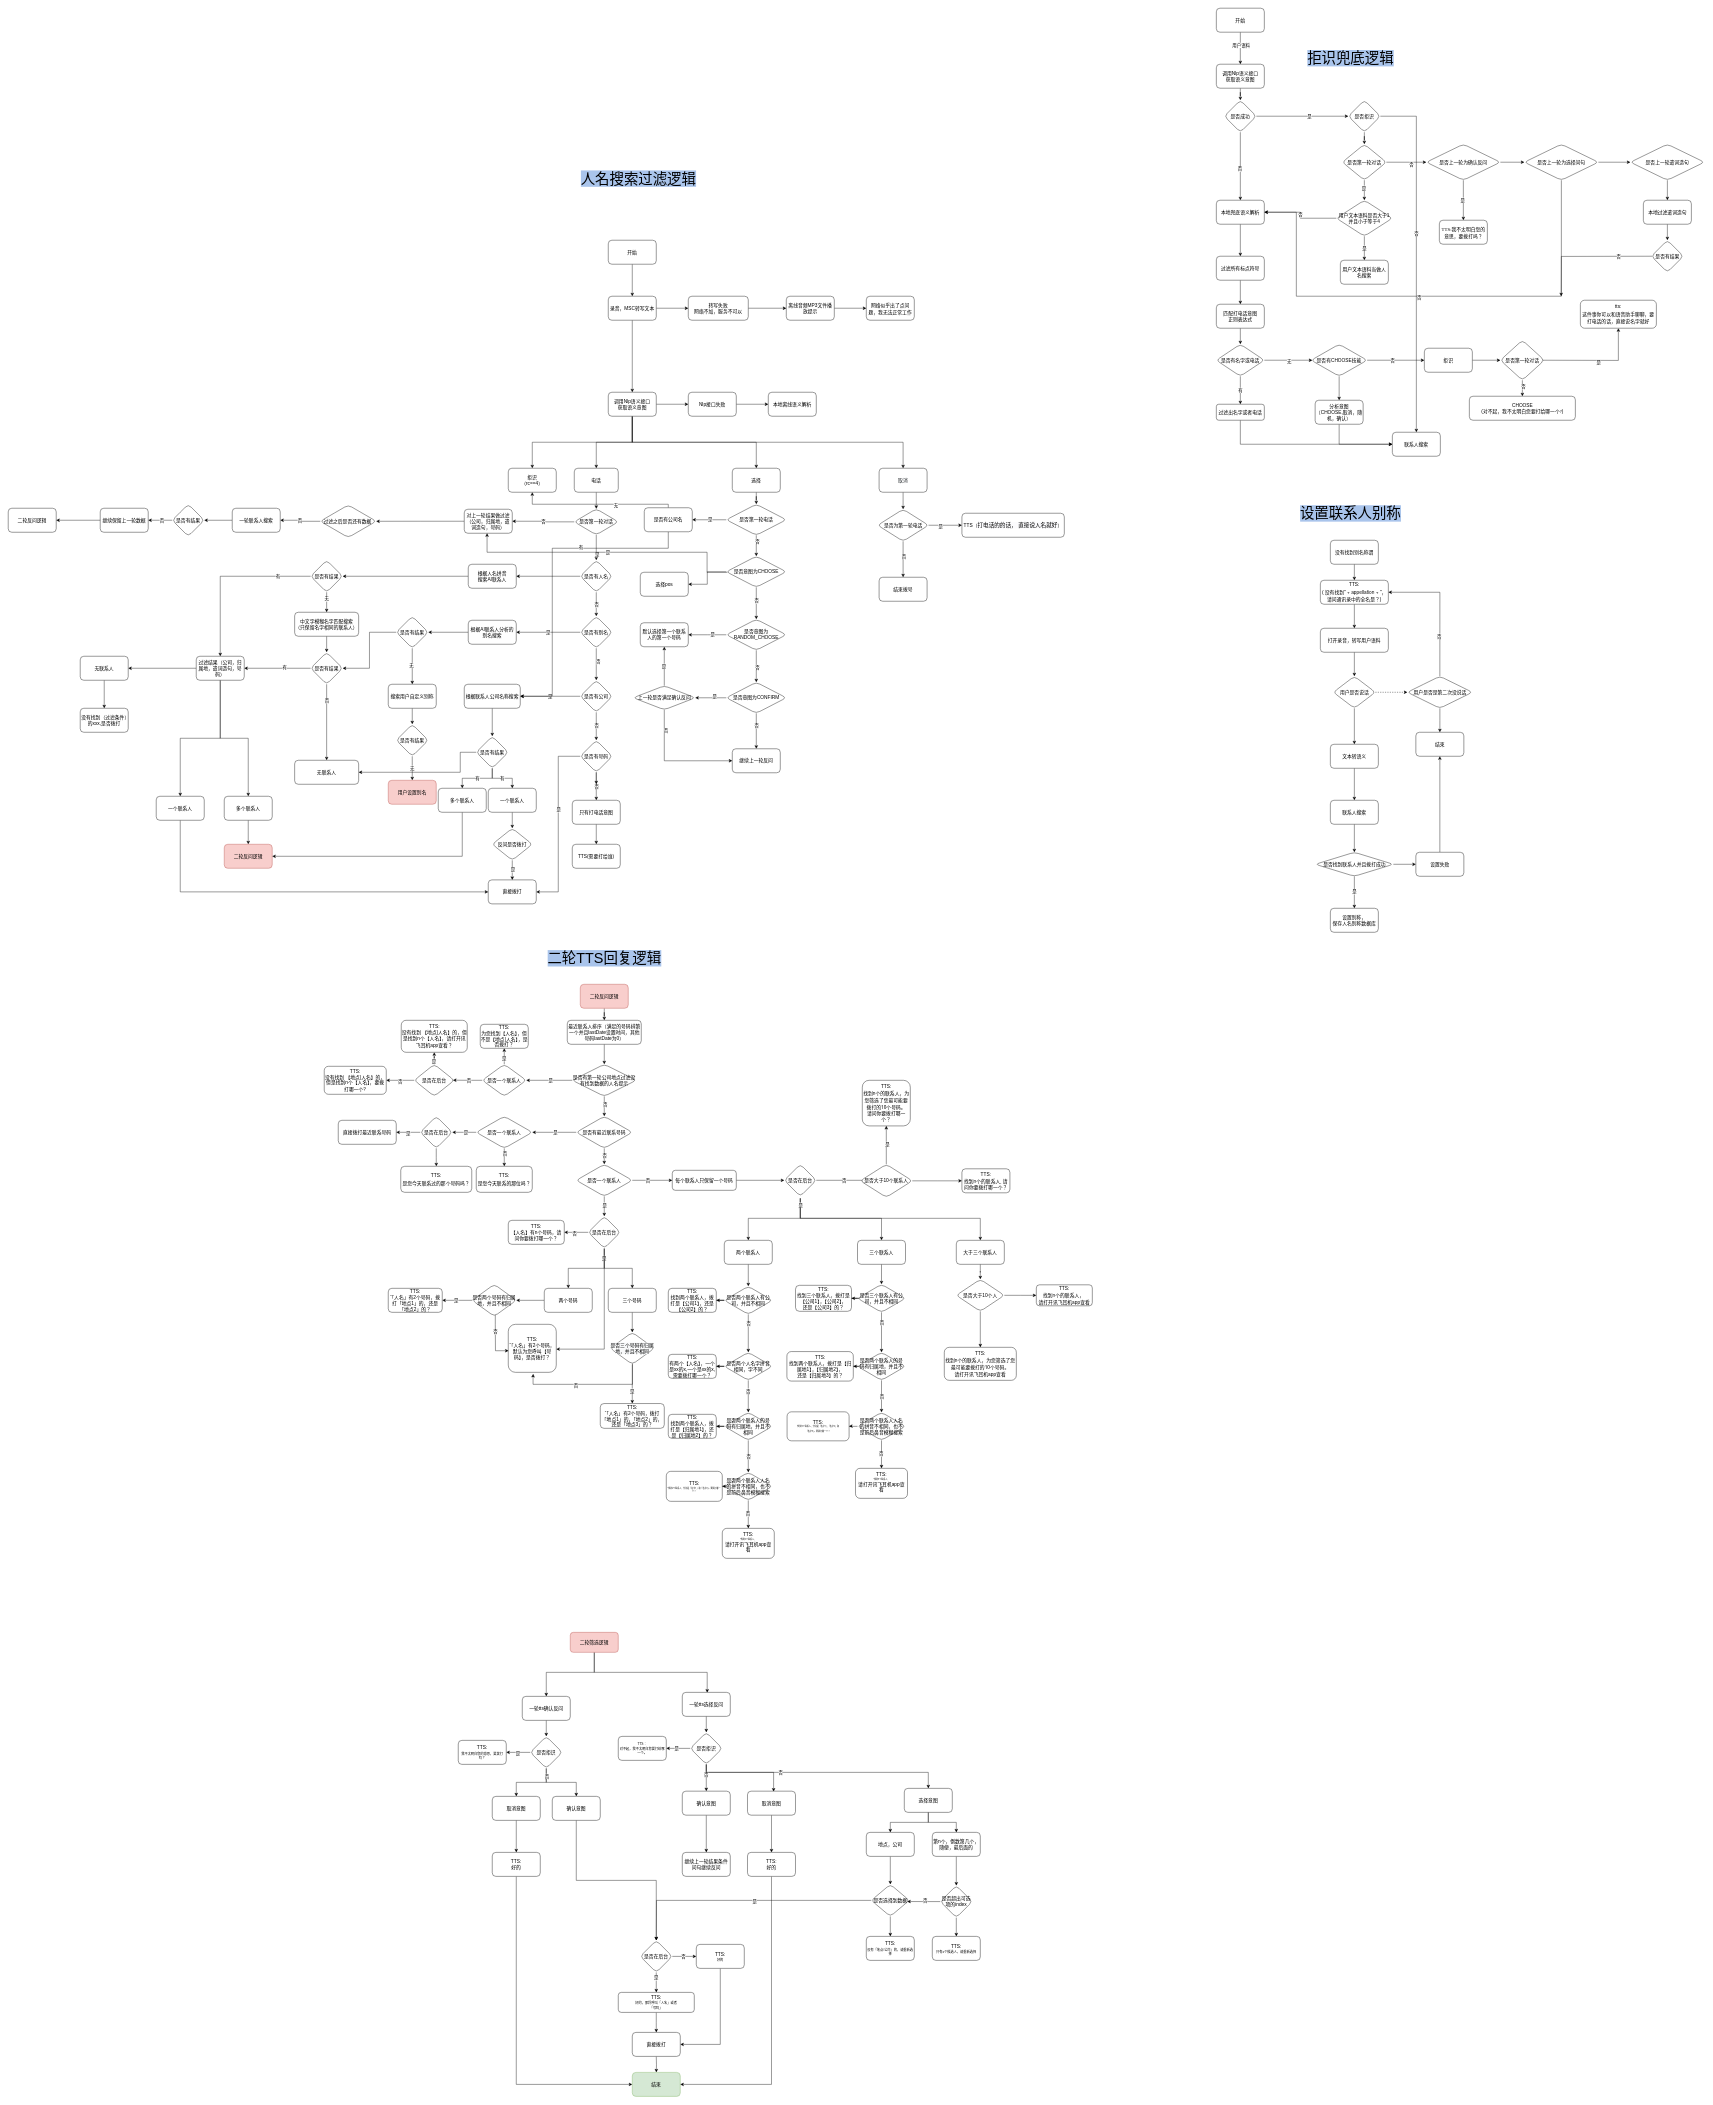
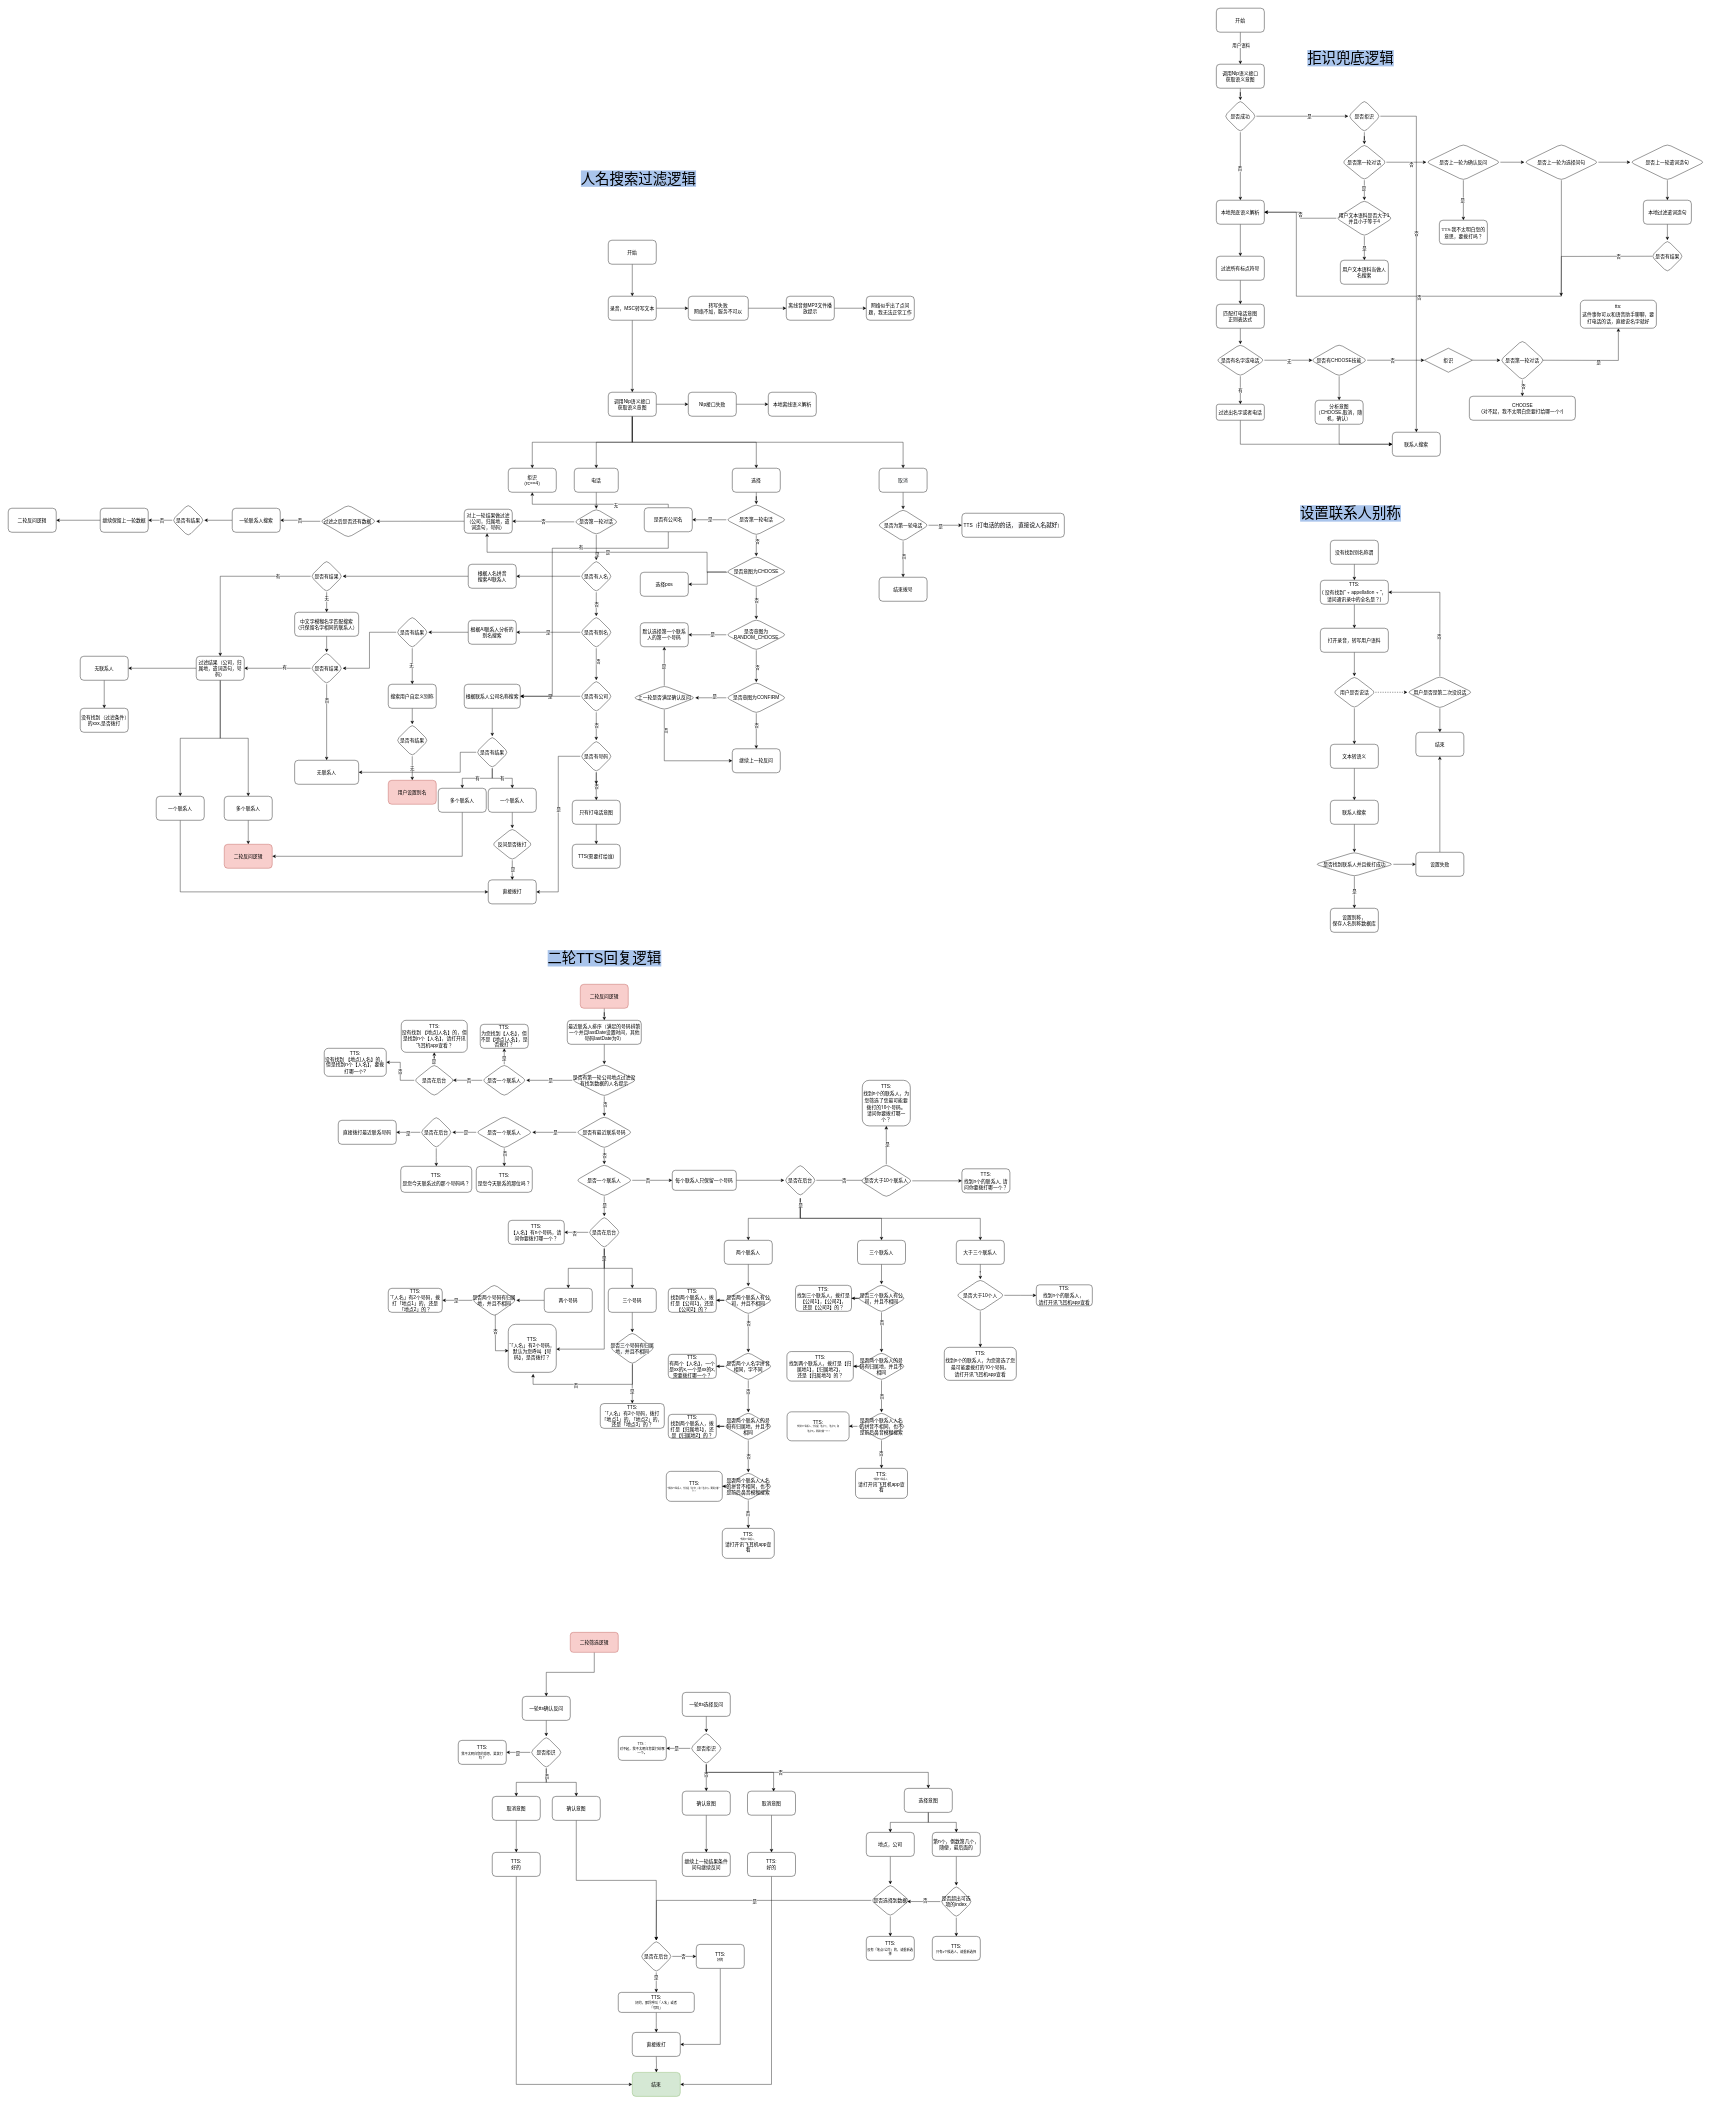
(1448, 360) -> (1448, 360)
(355, 1080) -> (355, 1062)
(707, 1688) -> none
